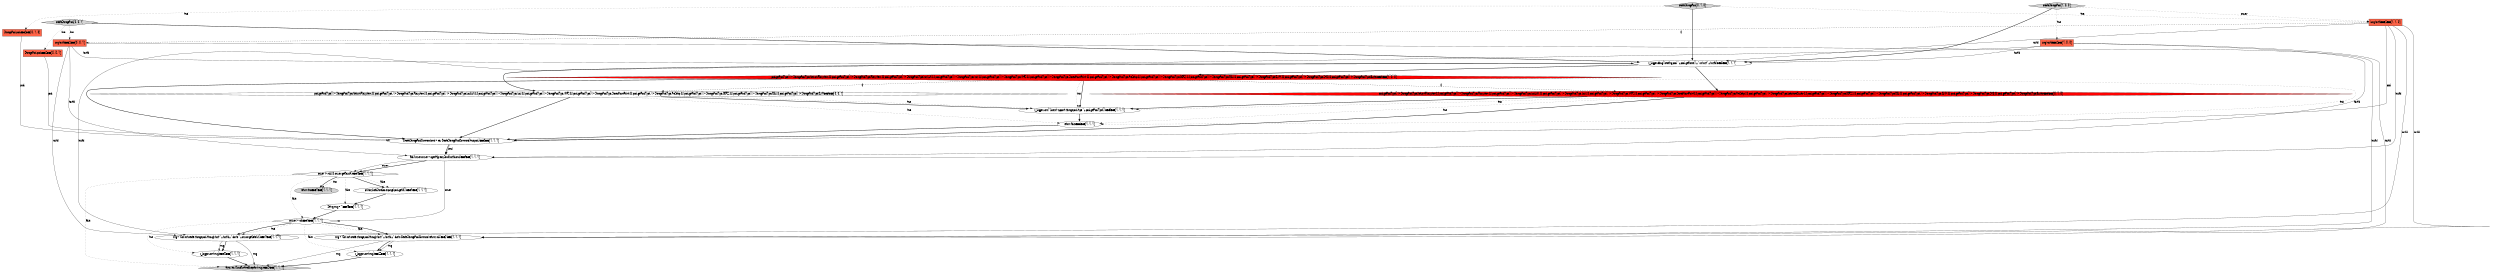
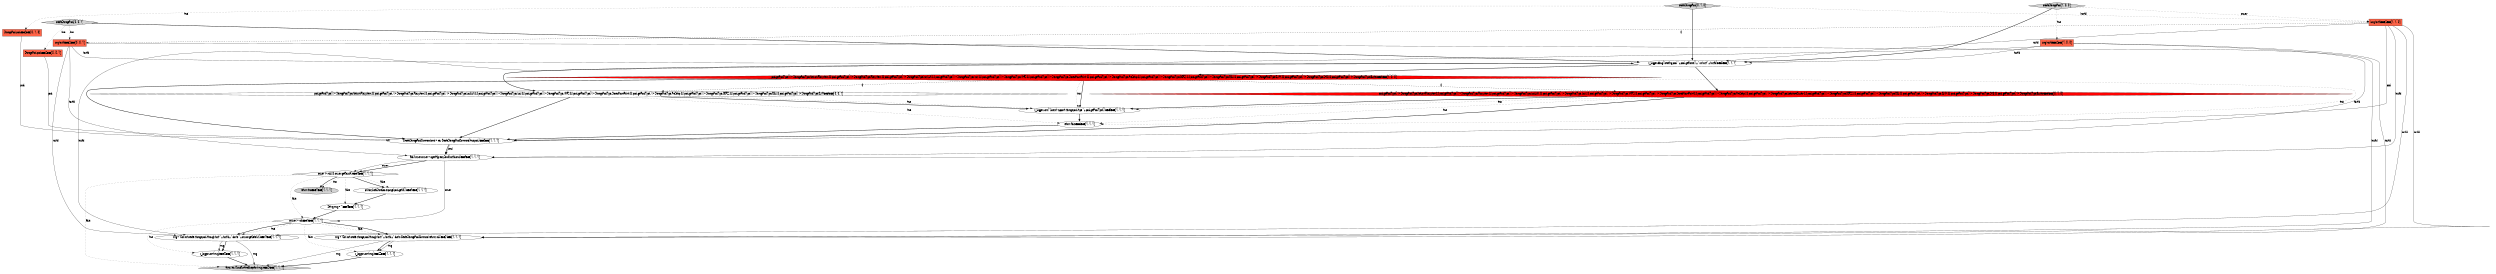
(2083, 14) -> (2083, 14)
